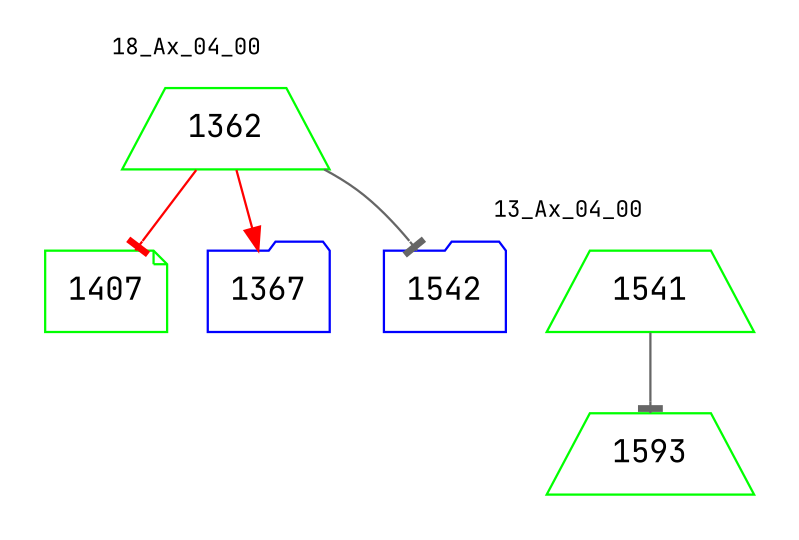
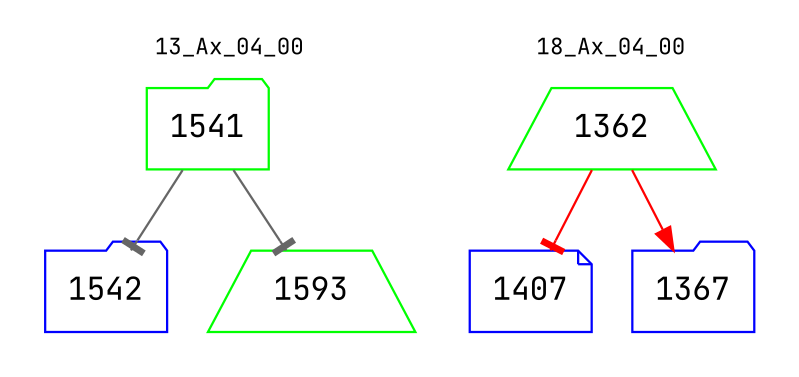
(381, 210) -> (160, 205)
(106, 291) -> (531, 291)
(650, 291) -> (208, 129)
